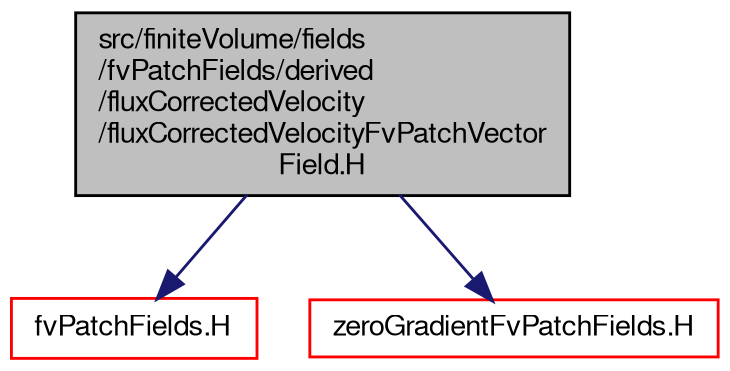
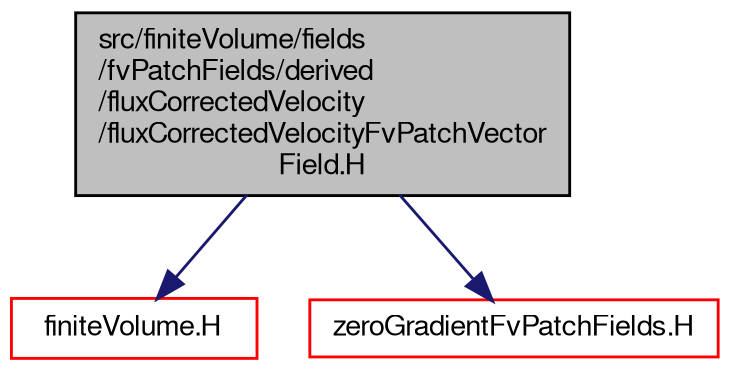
(134, 328) -> (134, 328)
